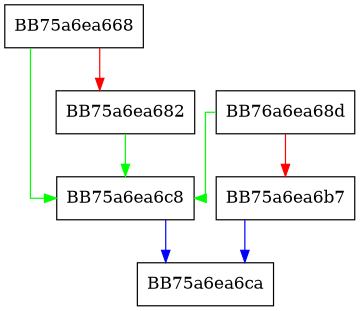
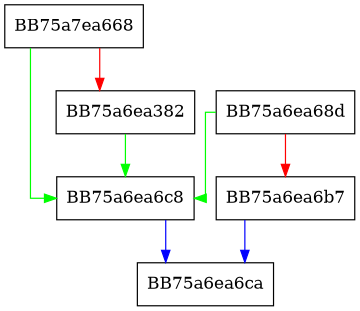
(74, 26) -> (74, 26)
(125, 112) -> (125, 112)
(285, 112) -> (285, 112)
